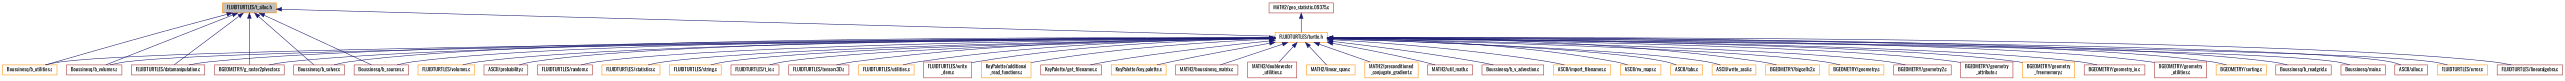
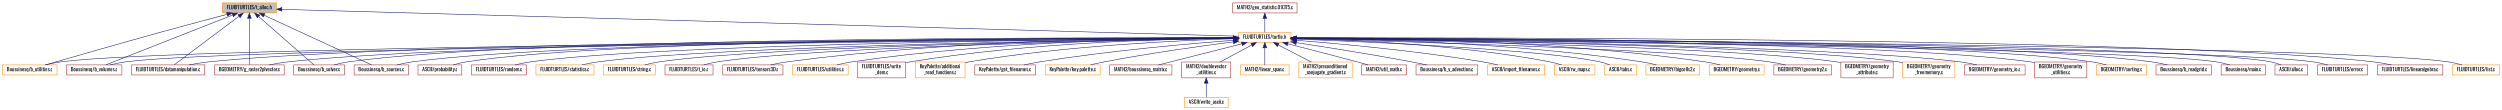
(1527, 47) -> (1206, 90)
(446, 70) -> (2476, 70)
(2462, 70) -> (2343, 70)
